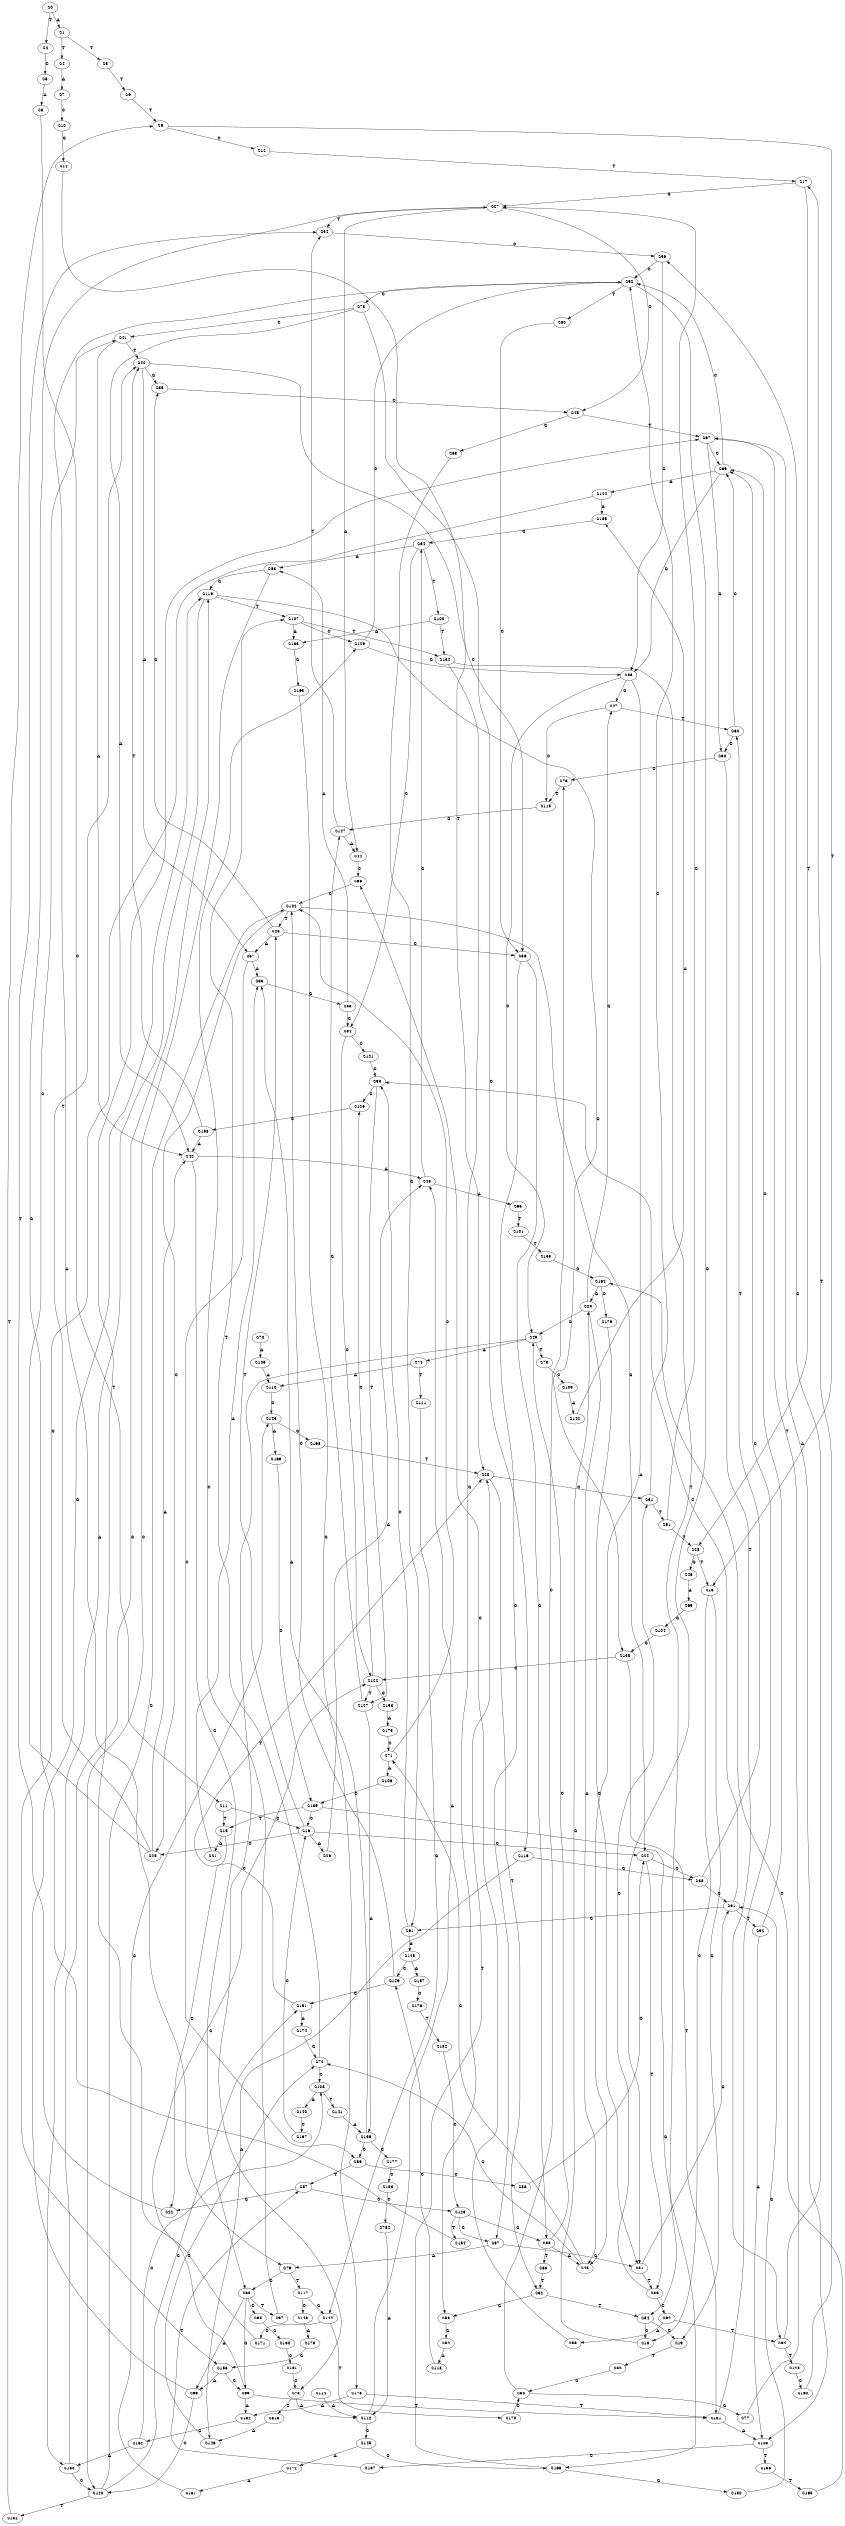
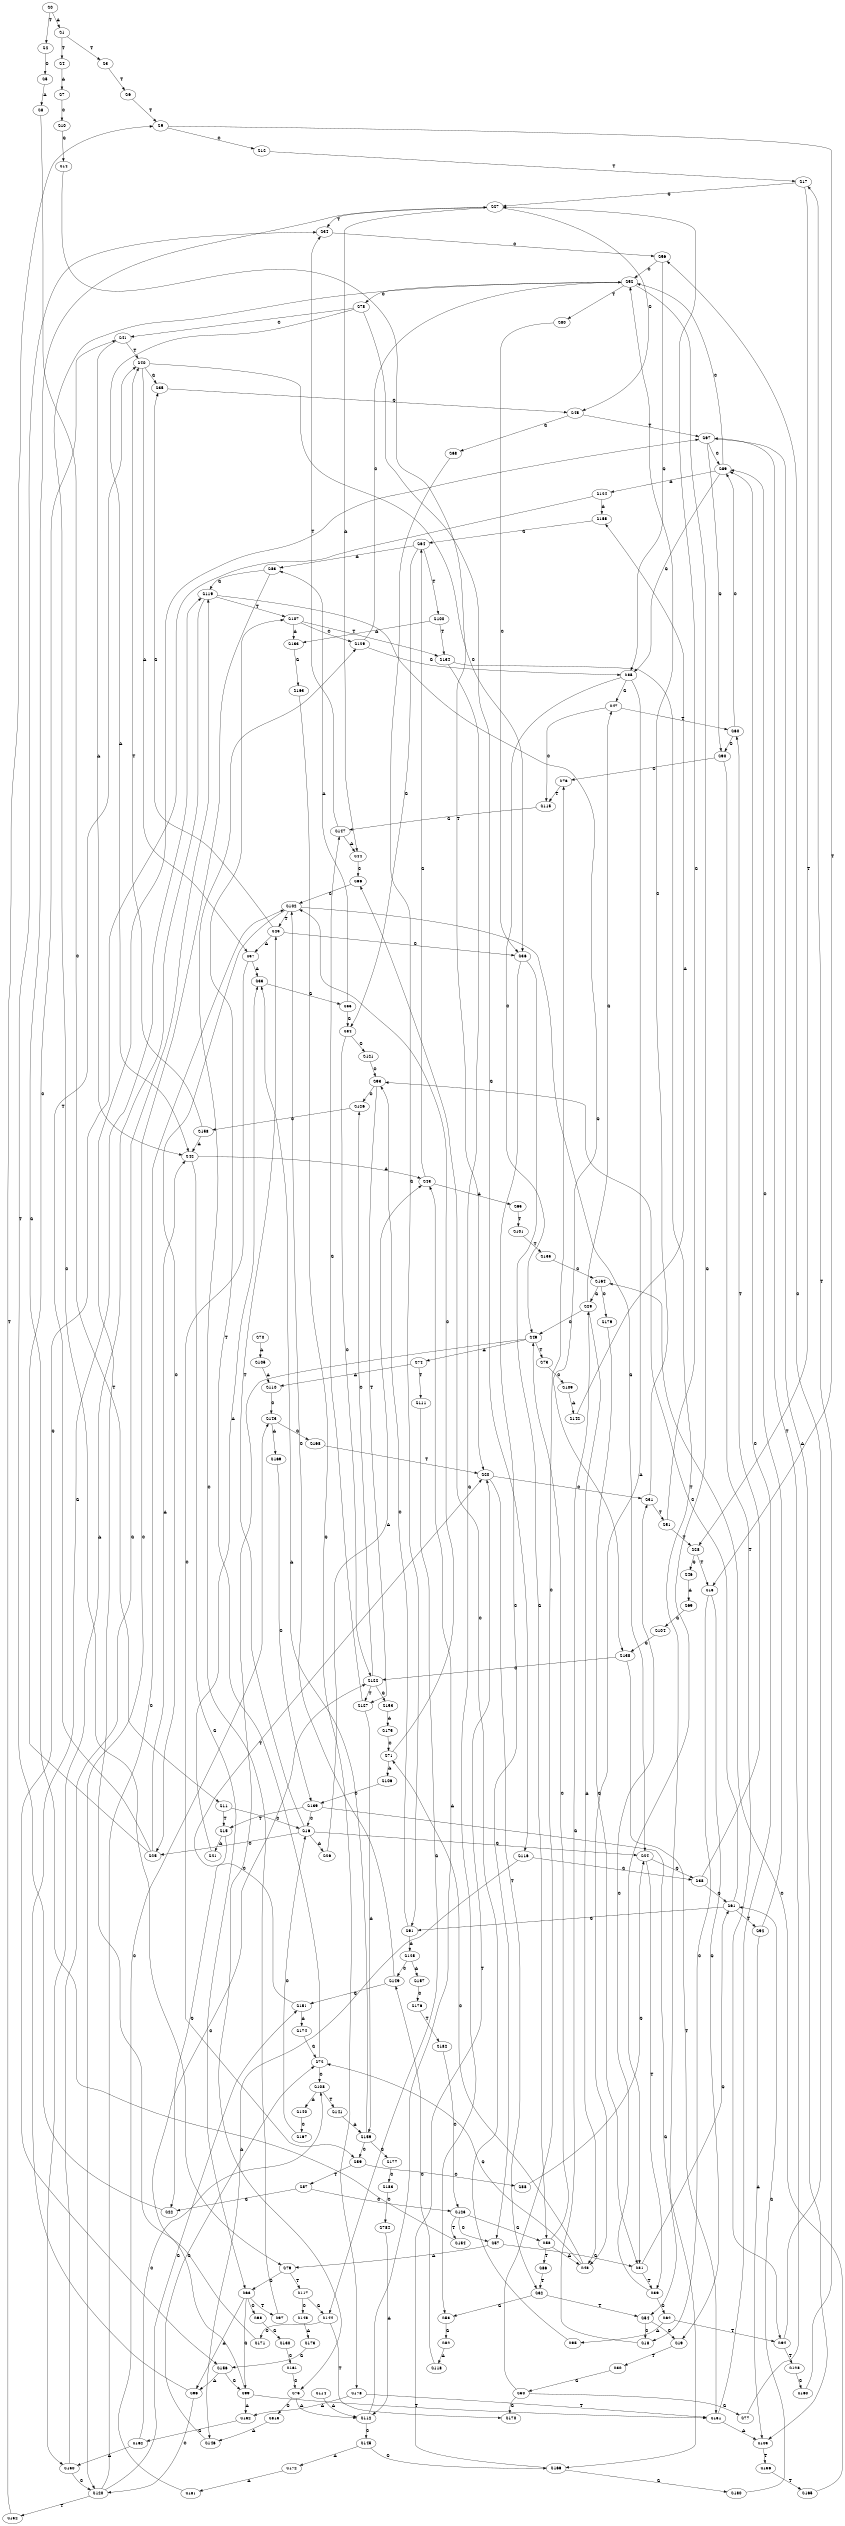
(67, 1269) -> (67, 1269)
(515, 2407) -> (512, 2401)
(370, 2468) -> none
